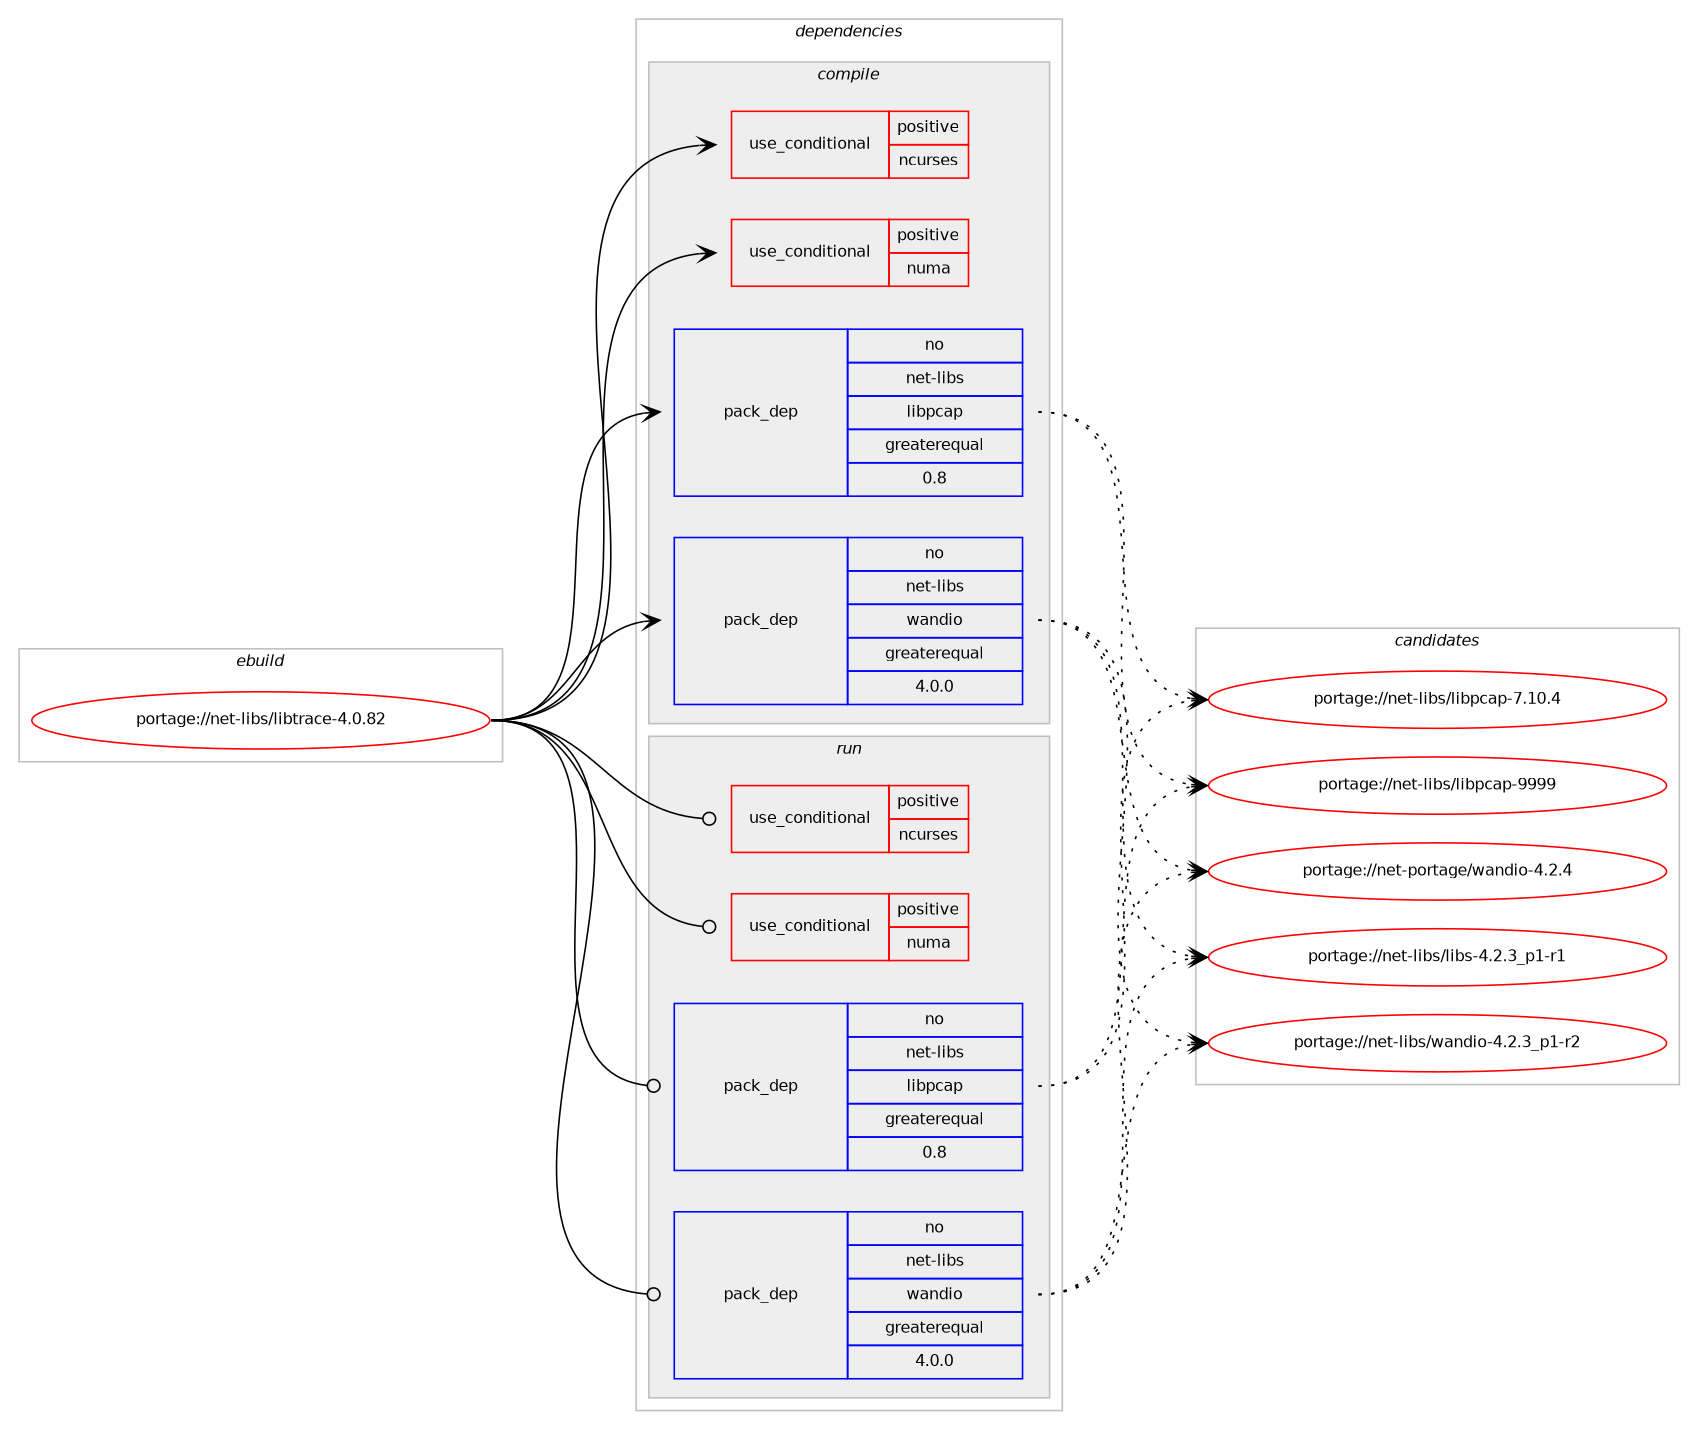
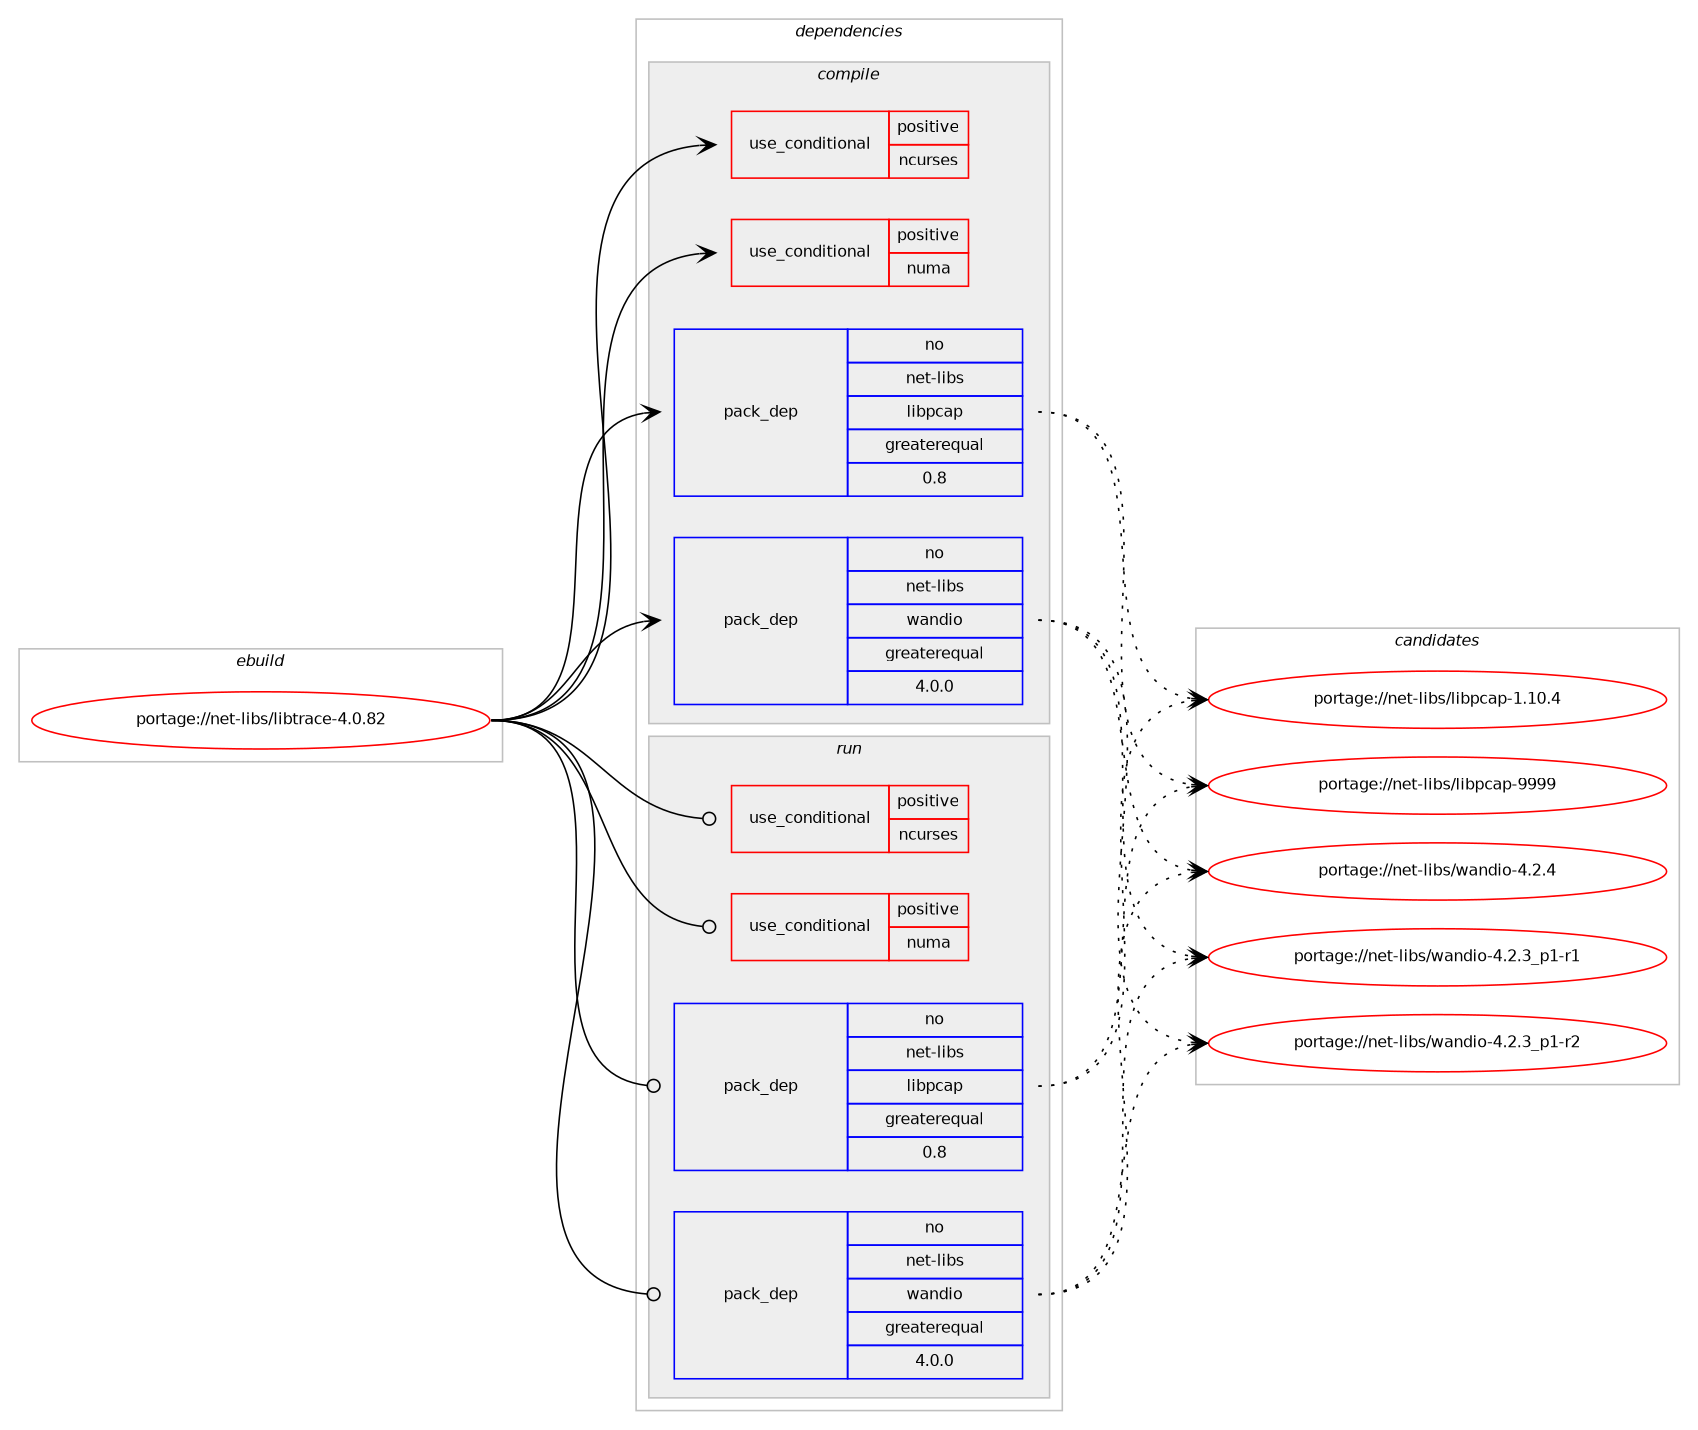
(1438, 700) -> (1438, 700)
(1438, 871) -> (1438, 871)
(1438, 957) -> (1438, 957)
